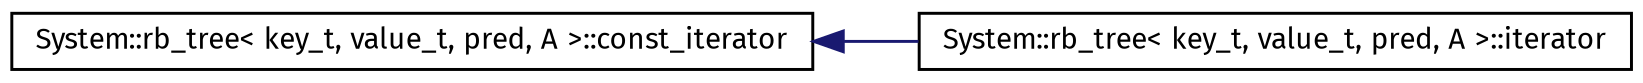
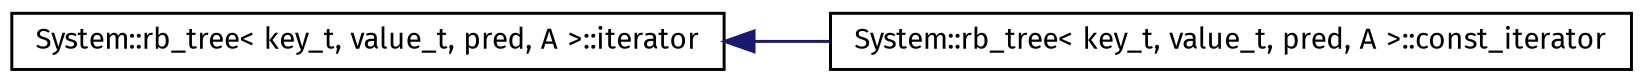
(881, 41) -> (792, 41)
